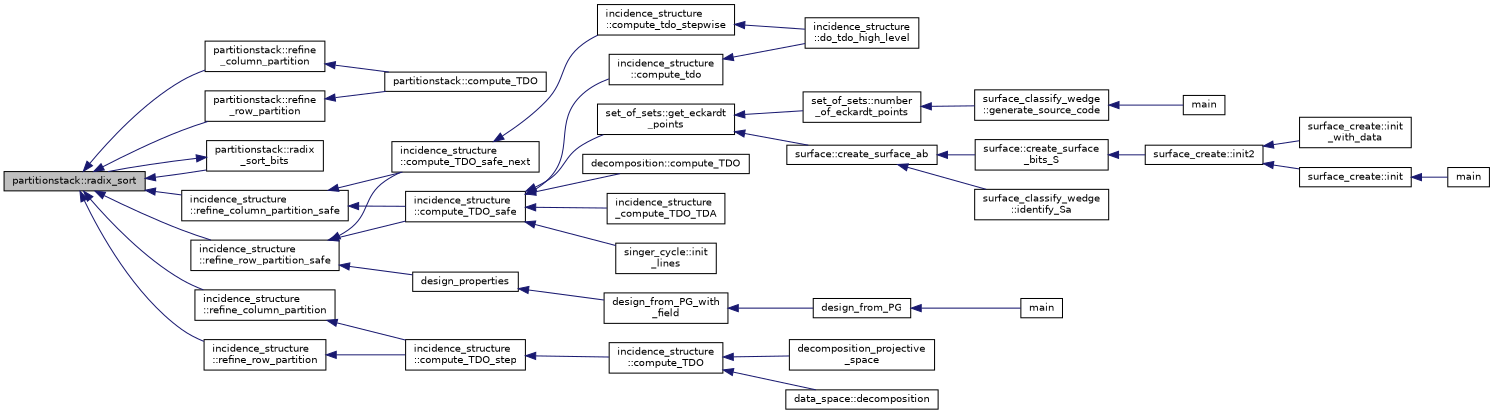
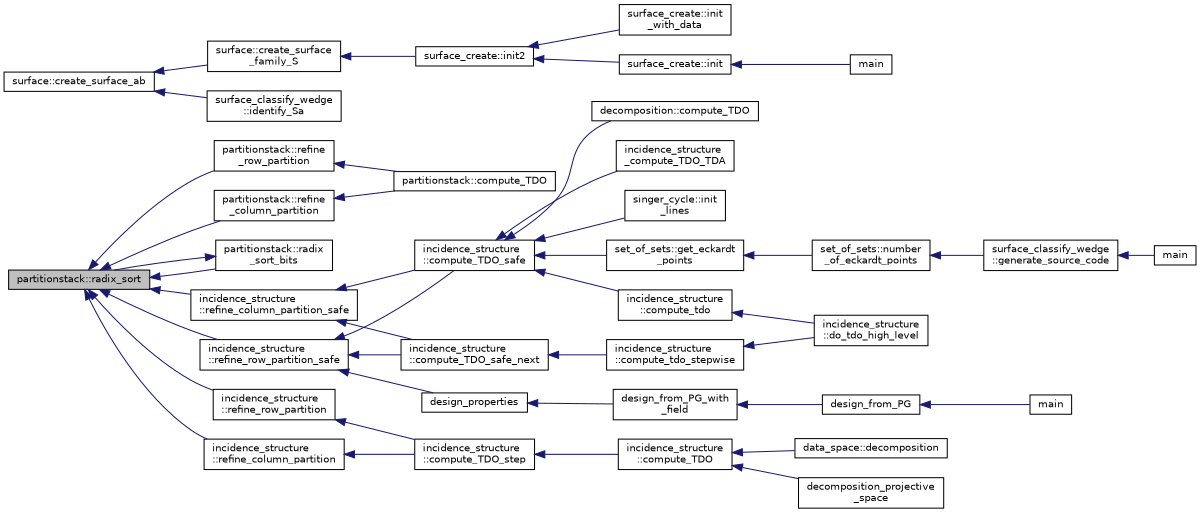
(776, 139) -> none
(1042, 155) -> (274, 56)
